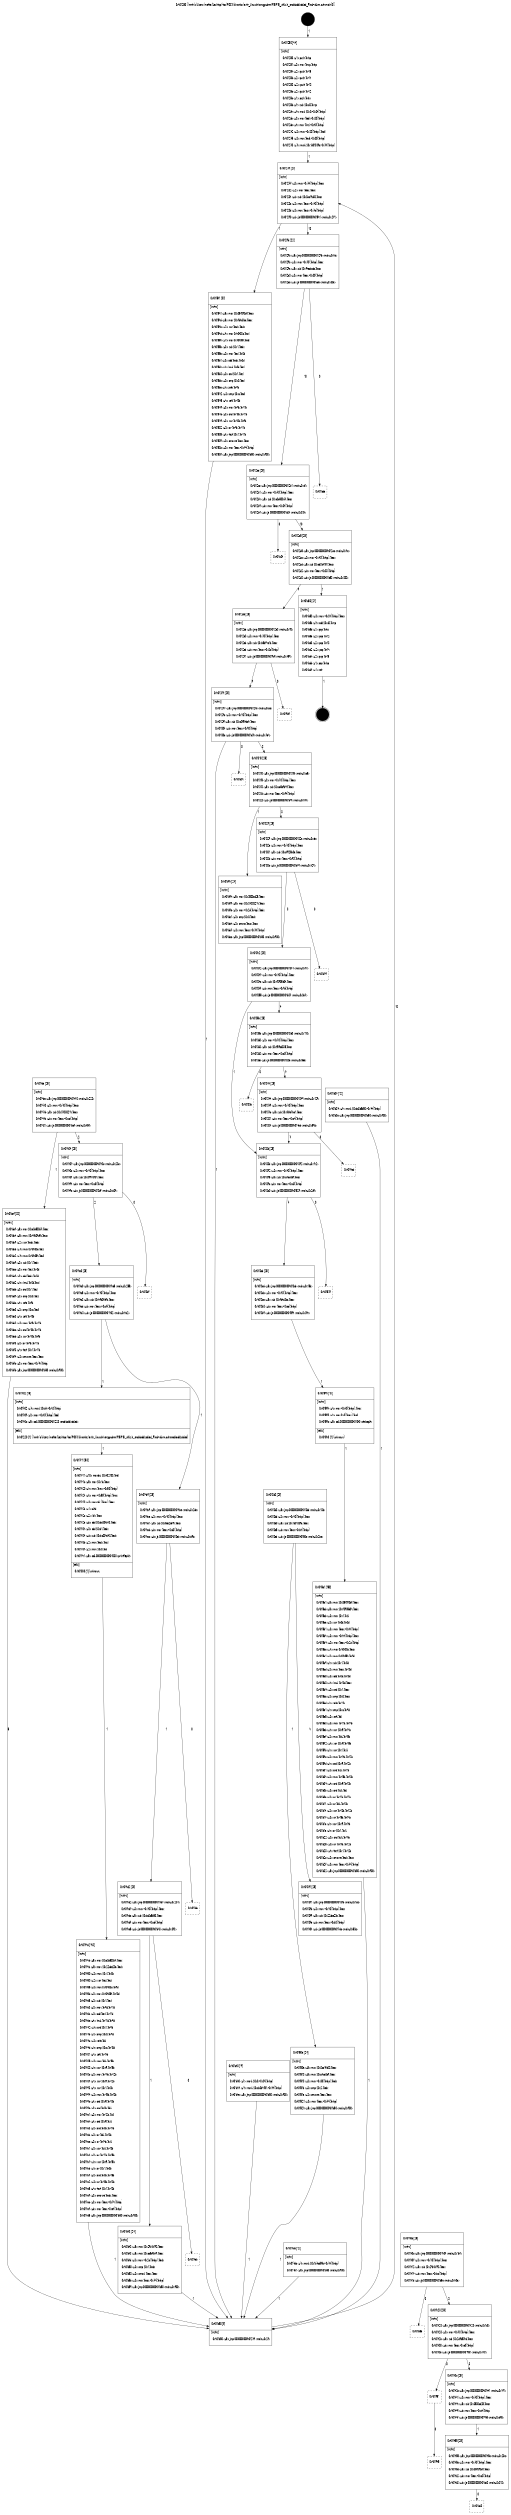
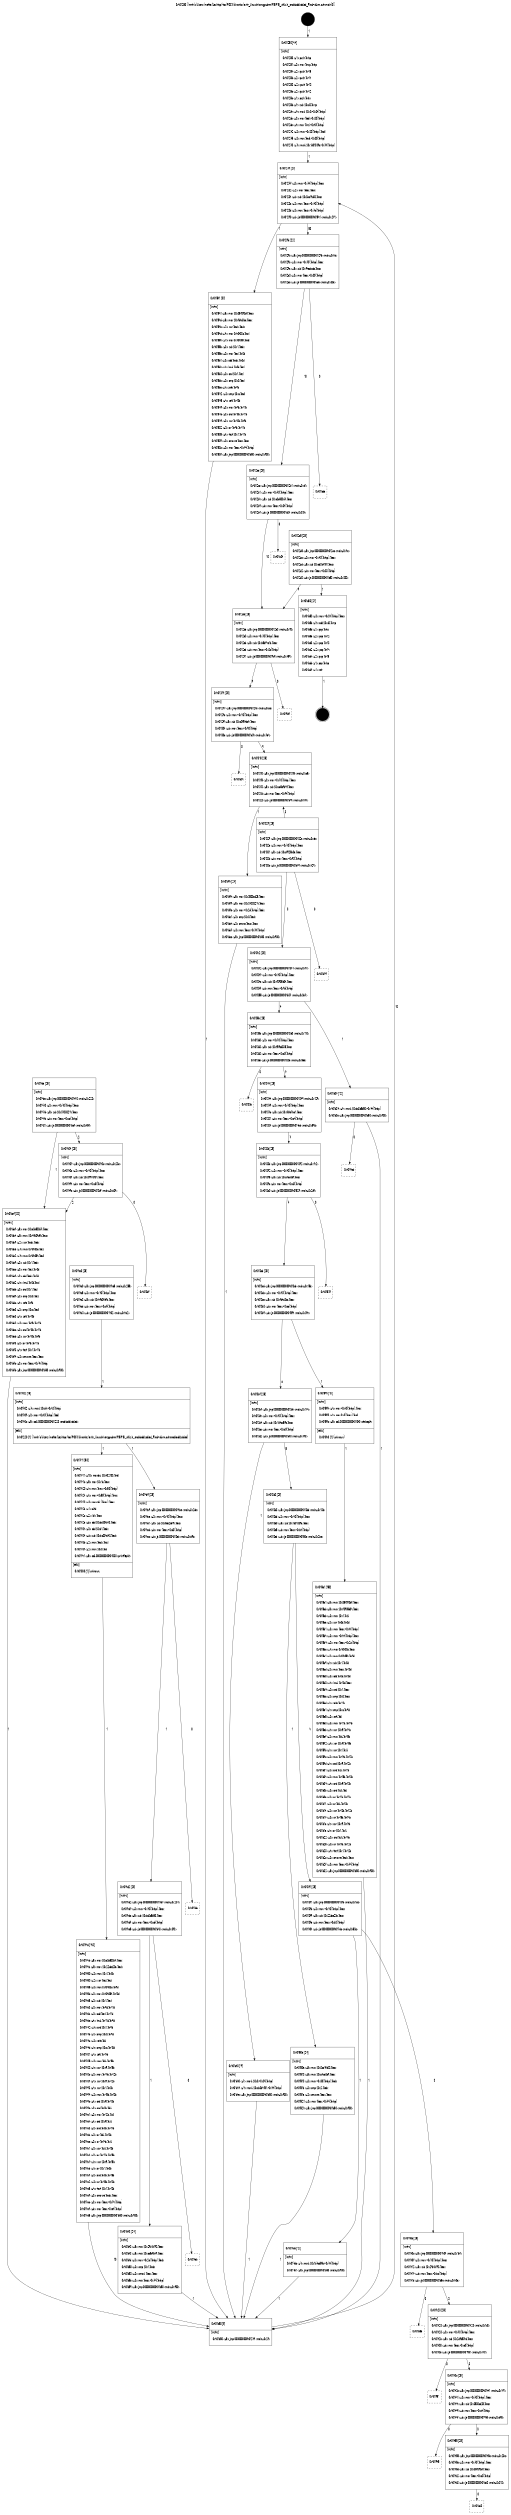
(310, 229) -> (310, 229)
(299, 524) -> (262, 563)
(262, 747) -> (262, 747)
(280, 811) -> (284, 813)
(232, 1079) -> (330, 1042)
(328, 1147) -> (352, 1142)
(96, 1230) -> (70, 1204)
(183, 1381) -> (141, 1465)
none -> (280, 1416)
(215, 1529) -> (223, 1630)
(8, 1730) -> (8, 1730)
none -> (419, 2074)
none -> (359, 2091)
(115, 2260) -> (115, 2260)
(434, 2428) -> (442, 2438)
(478, 2429) -> (478, 2429)
